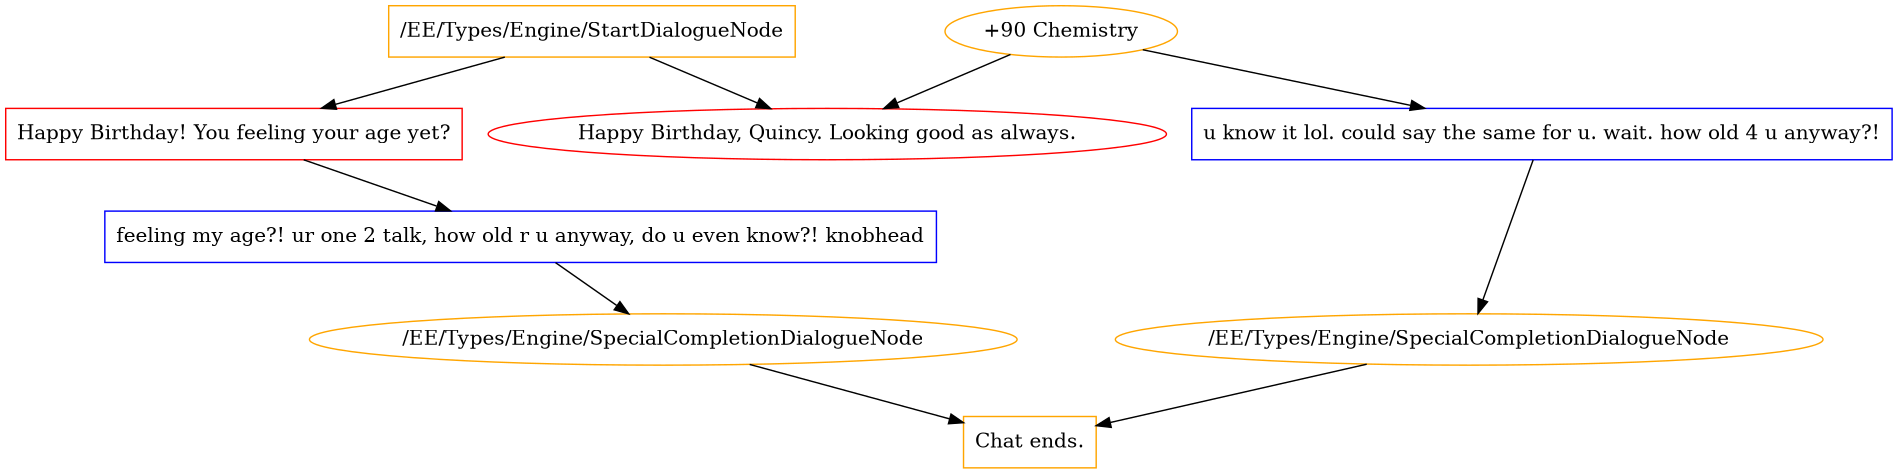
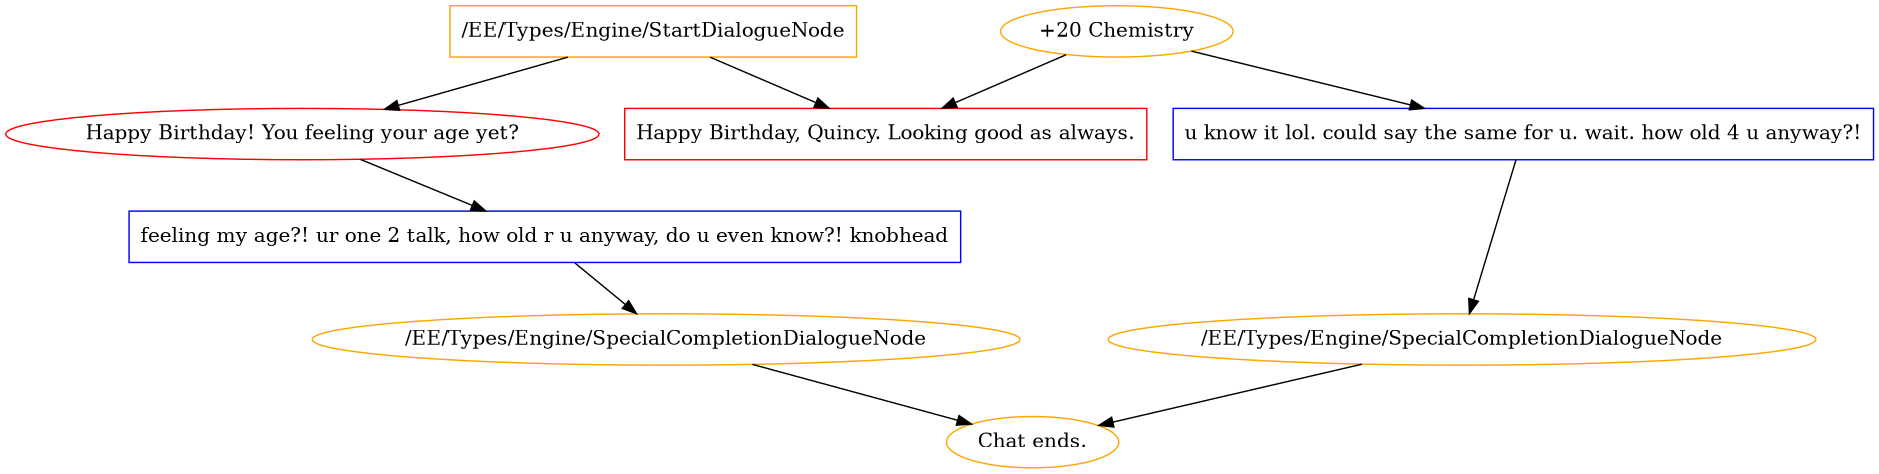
(1061, 31) -> (1117, 31)
(234, 134) -> (302, 134)
(827, 134) -> (886, 134)
(1030, 442) -> (1033, 442)
